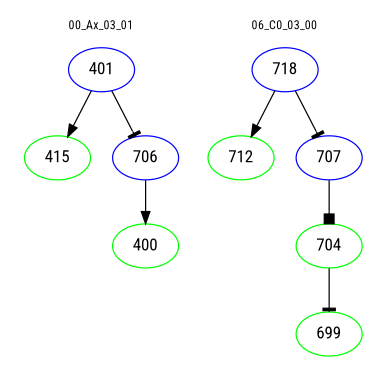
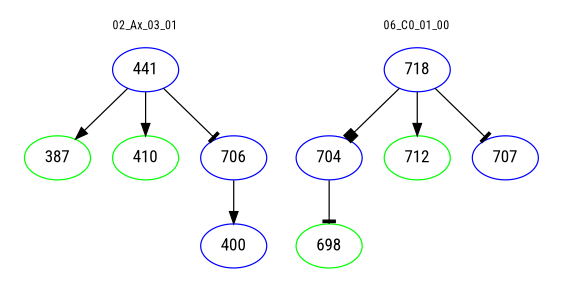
(102, 26) -> (146, 26)
(285, 26) -> (417, 26)
(102, 70) -> (146, 70)
none -> (58, 158)
(58, 158) -> (146, 158)
(329, 196) -> (378, 109)
(146, 246) -> (234, 246)
(329, 246) -> (329, 158)
(329, 334) -> (329, 246)
